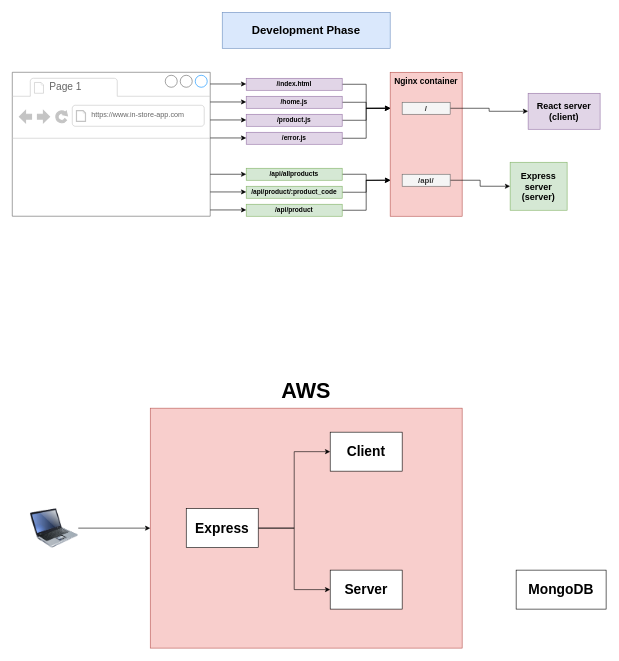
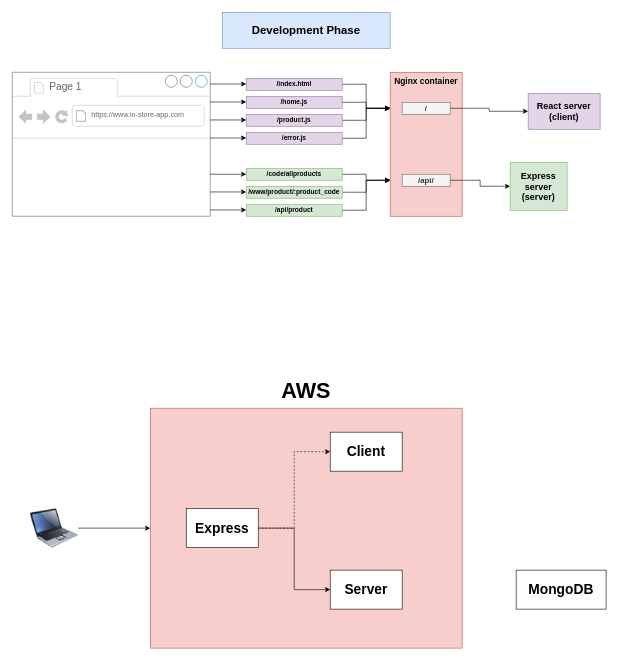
(294, 174) -> (294, 174)
(294, 192) -> (294, 192)
(294, 473) -> (294, 473)
